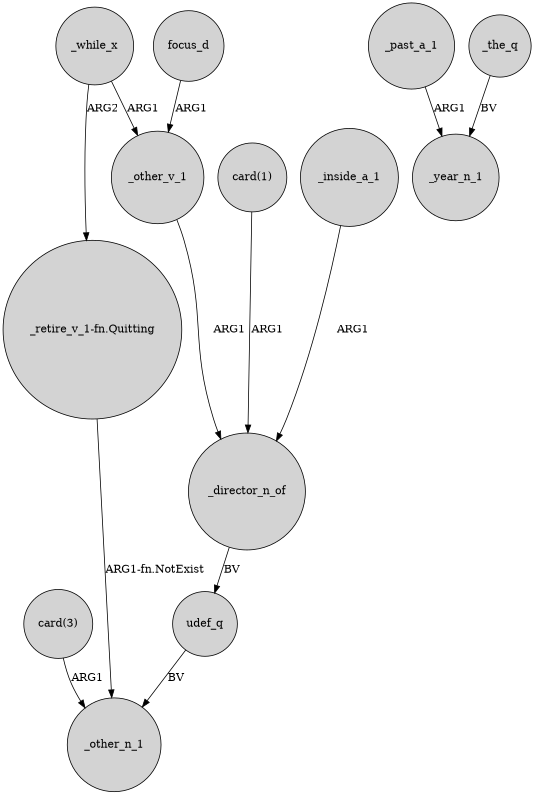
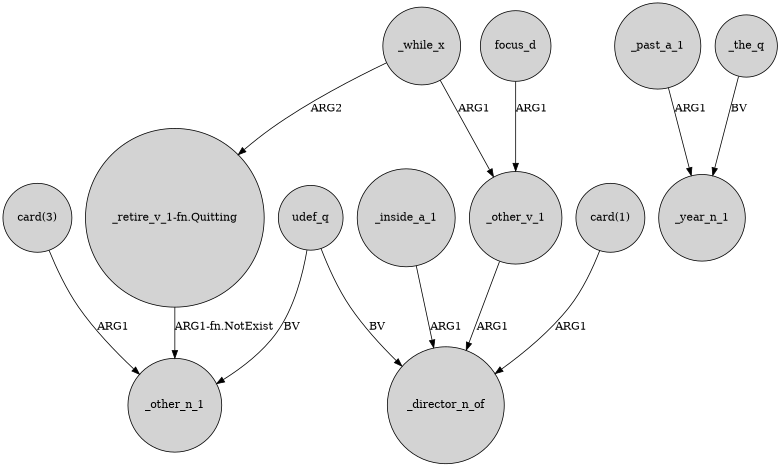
(223, 566) -> (352, 309)
